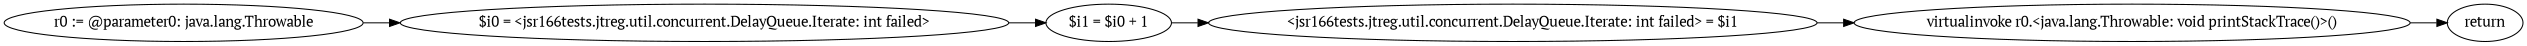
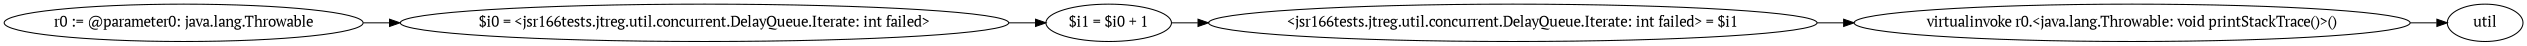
(2485, 23) -> (2485, 23)
